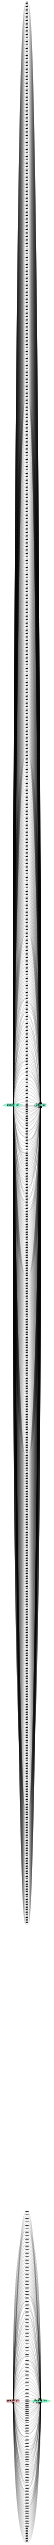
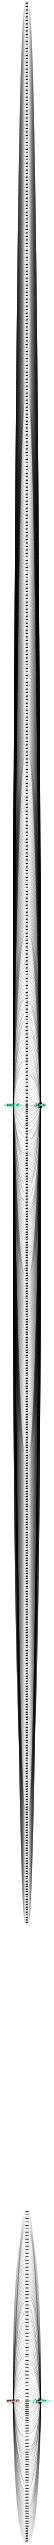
(41, 2401) -> (41, 2401)
